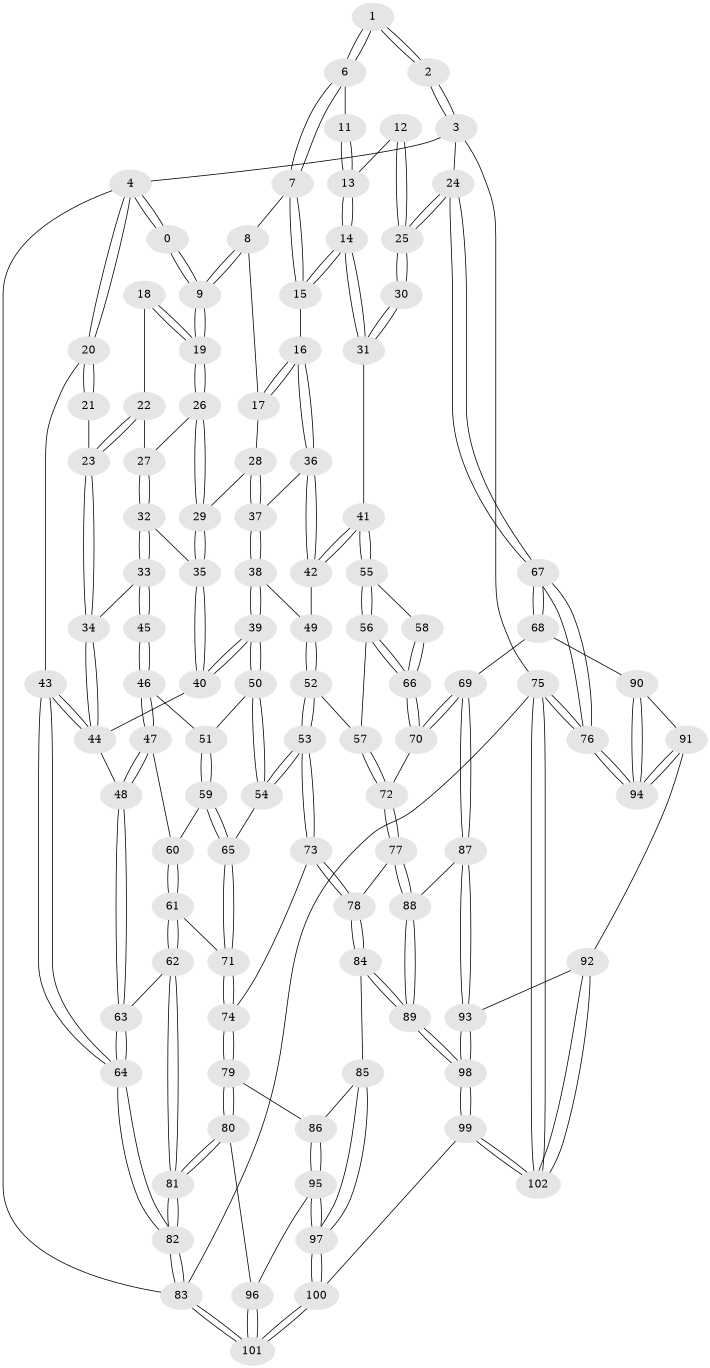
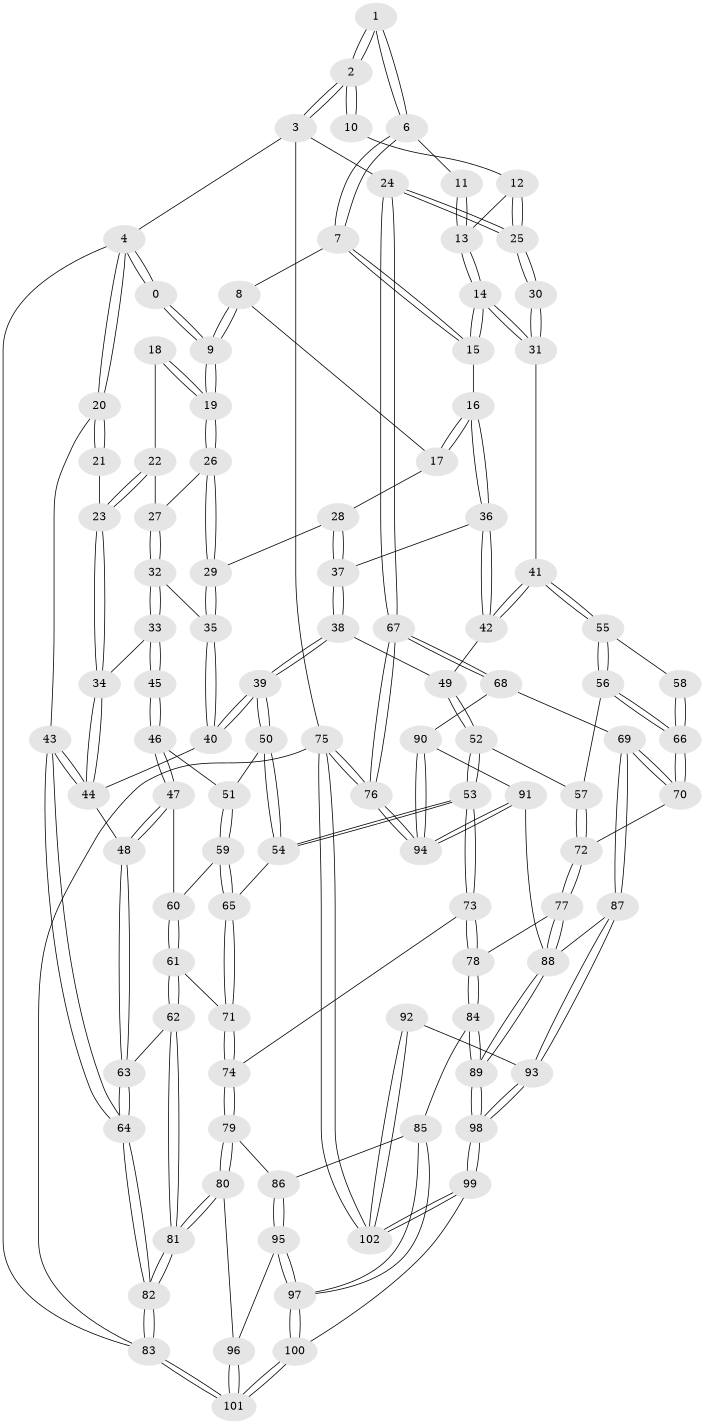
none -> (351, 128)
(645, 854) -> (529, 880)
